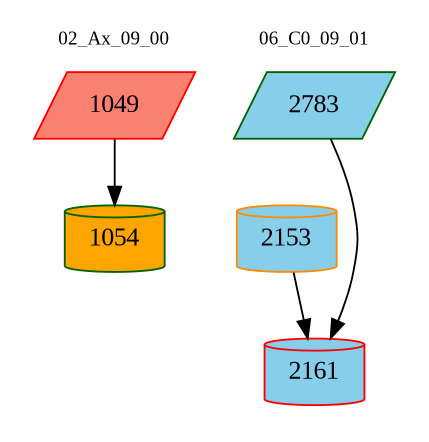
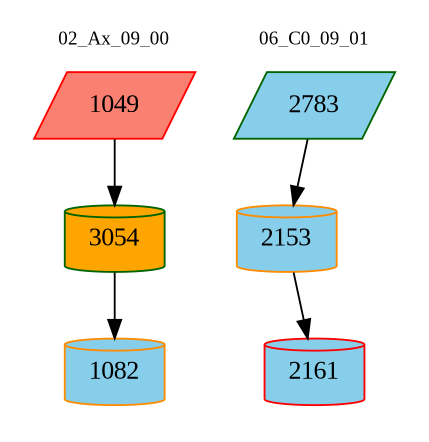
(357, 229) -> (303, 163)
(115, 239) -> (115, 239)
none -> (115, 372)
